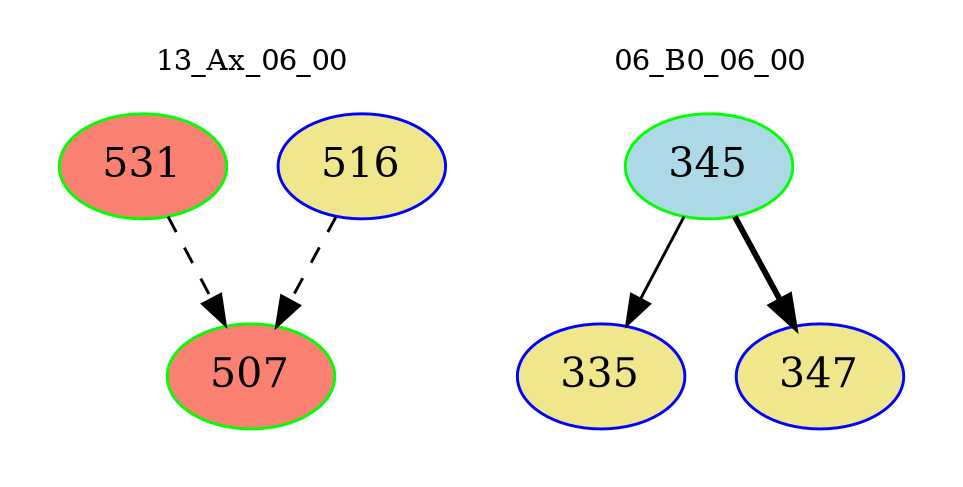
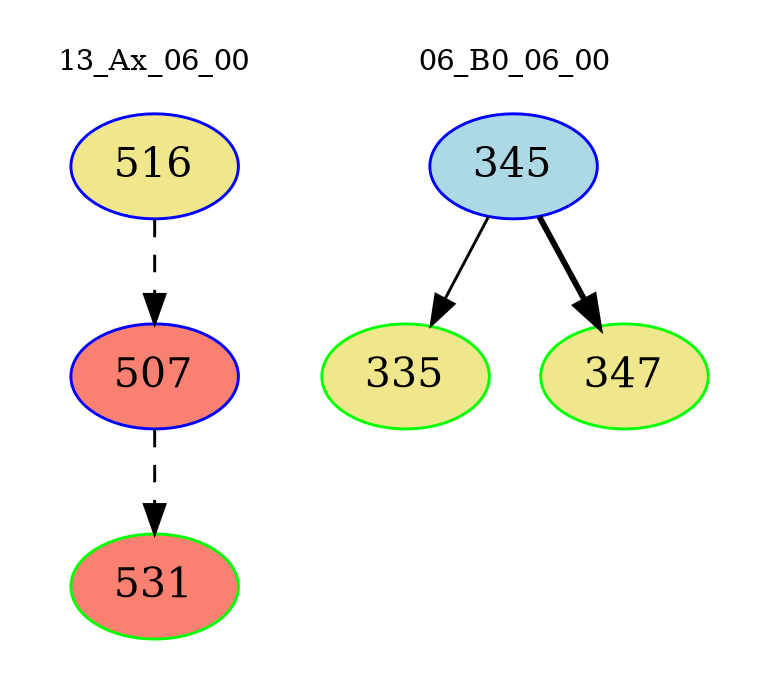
(709, 166) -> (514, 166)
(190, 258) -> (155, 467)
(251, 376) -> (155, 376)
(601, 376) -> (406, 376)
(820, 376) -> (624, 376)
